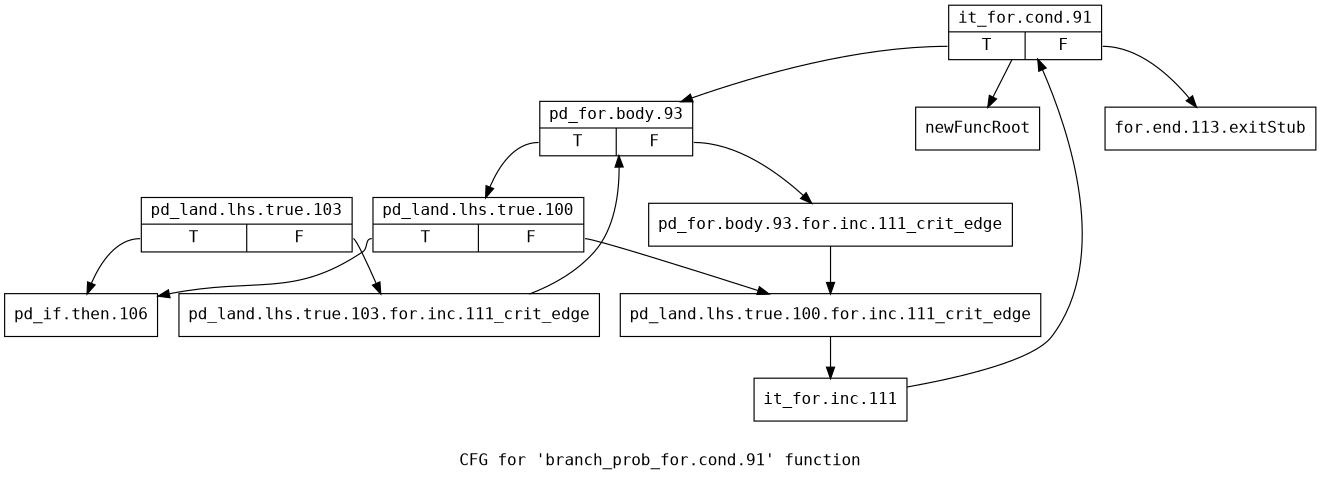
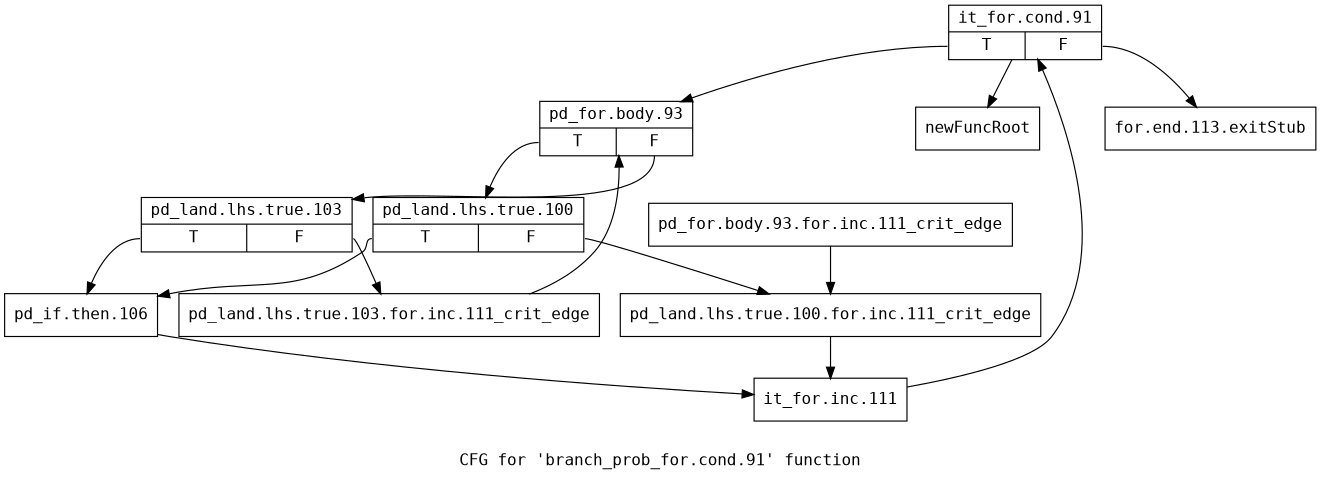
(753, 159) -> (517, 197)
none -> (449, 371)
